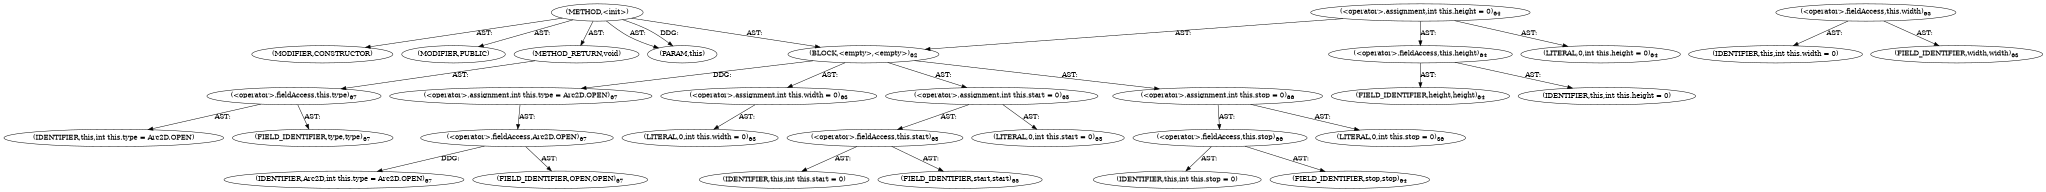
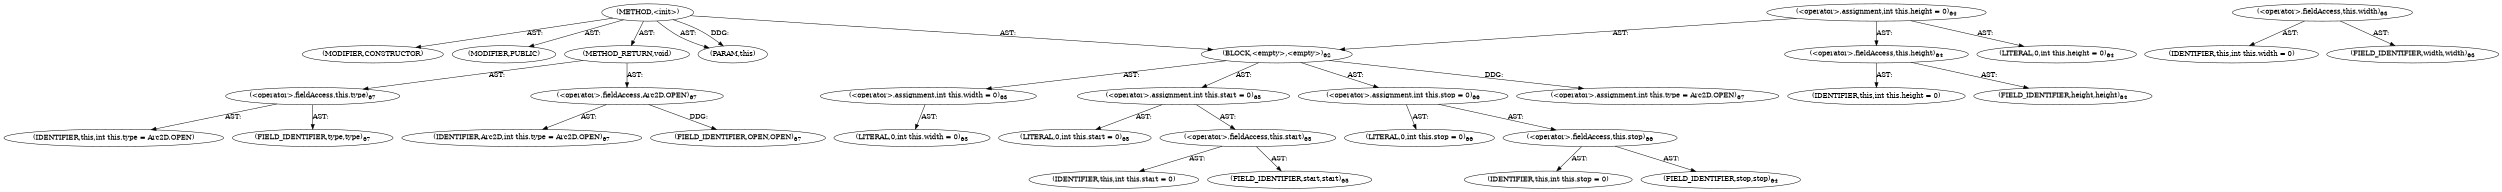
(519, 115) -> (627, 73)
(1441, 137) -> (1469, 137)
(451, 159) -> (590, 117)
(551, 159) -> (700, 117)
